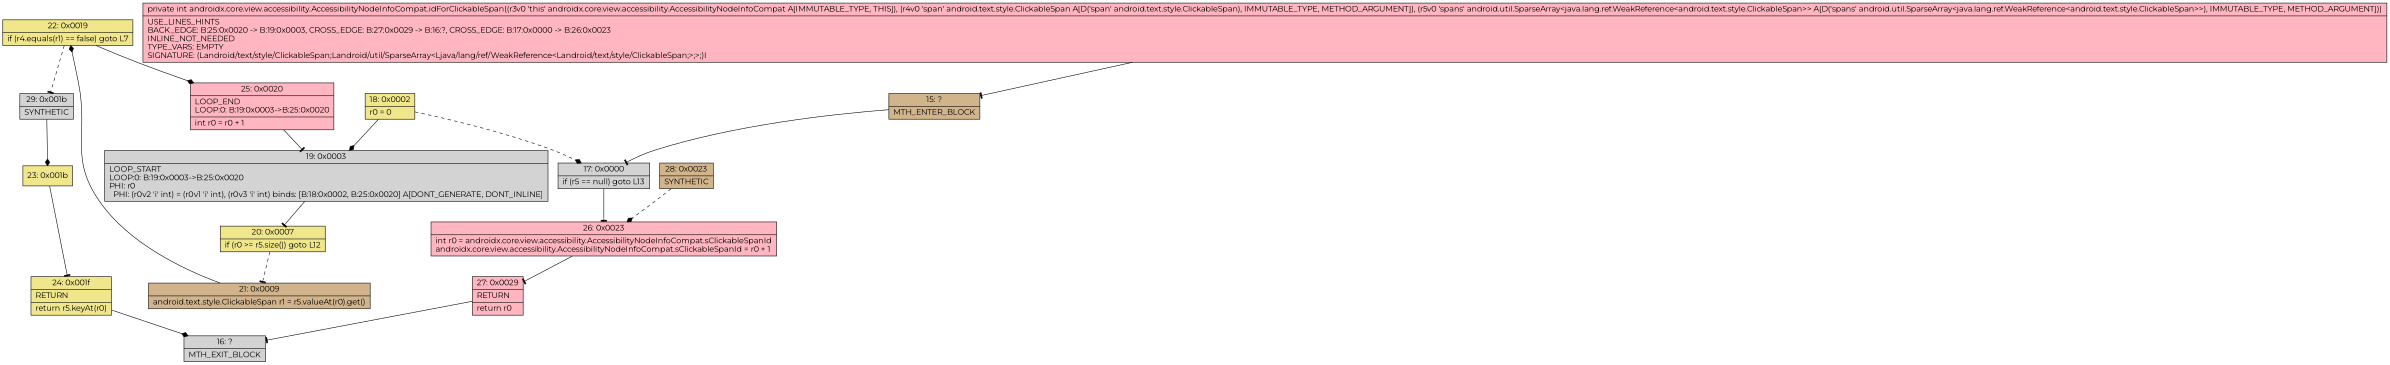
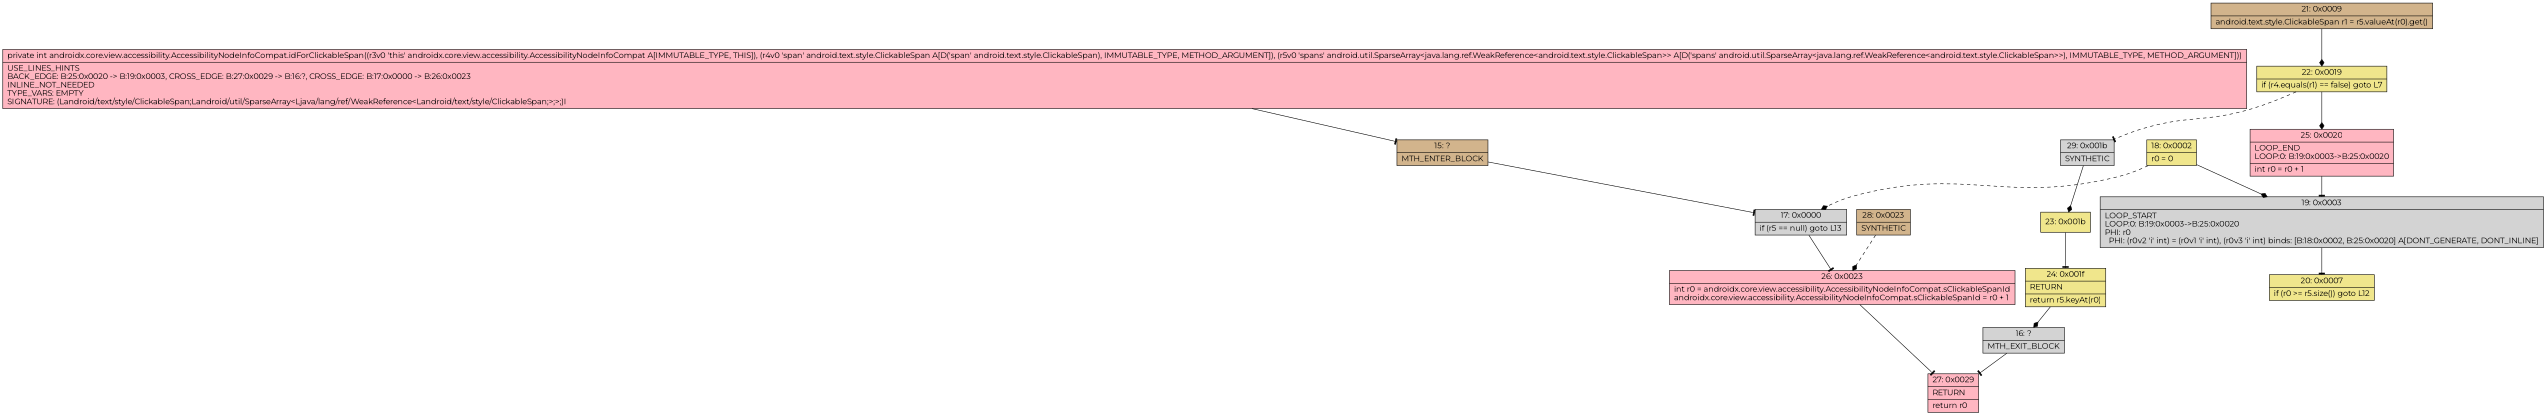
(266, 266) -> none
(370, 321) -> (1994, 363)
